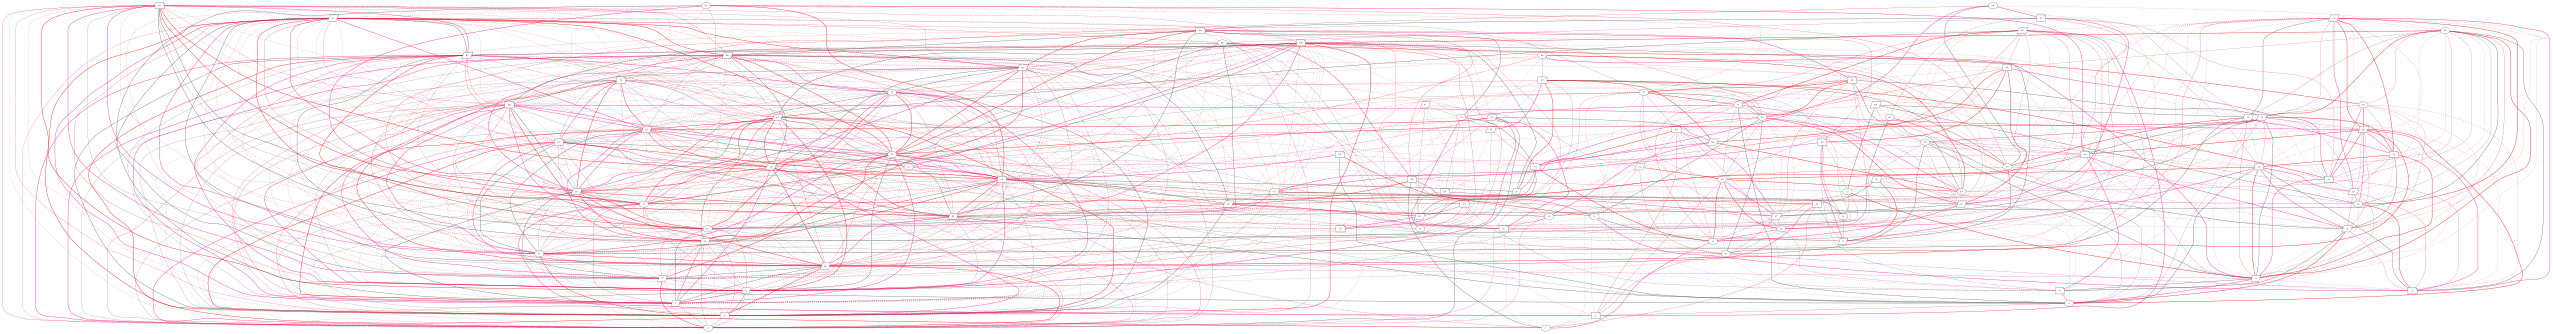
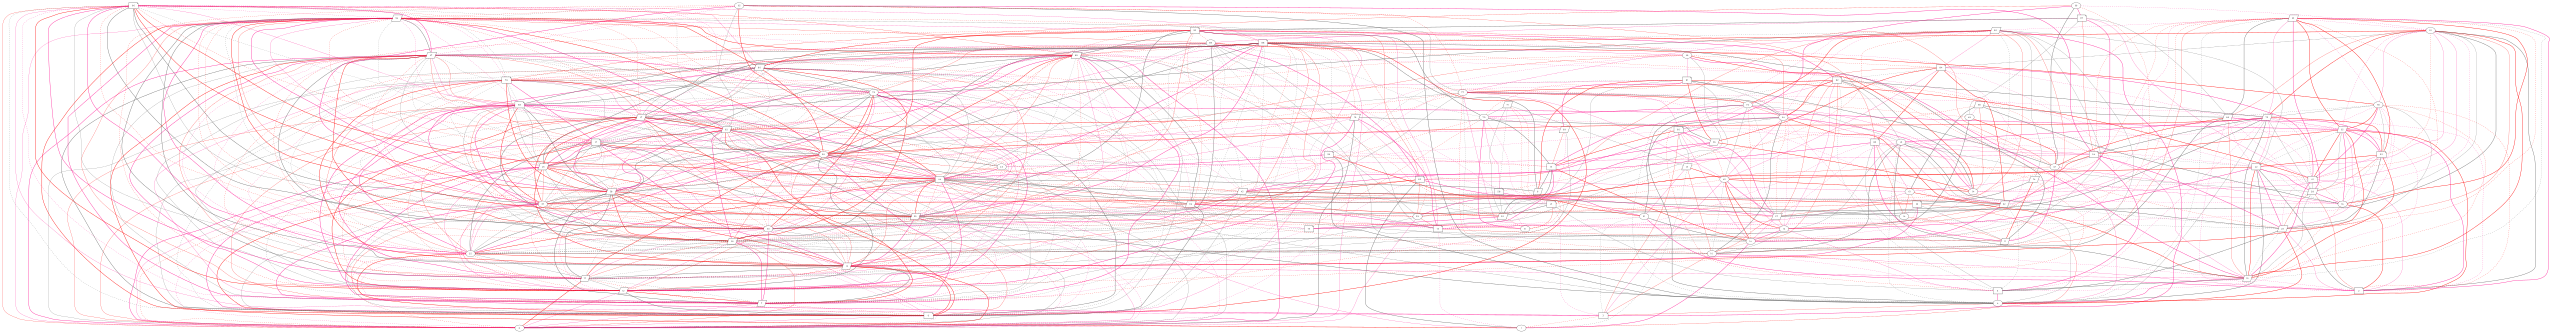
(467, 30) -> (460, 52)
